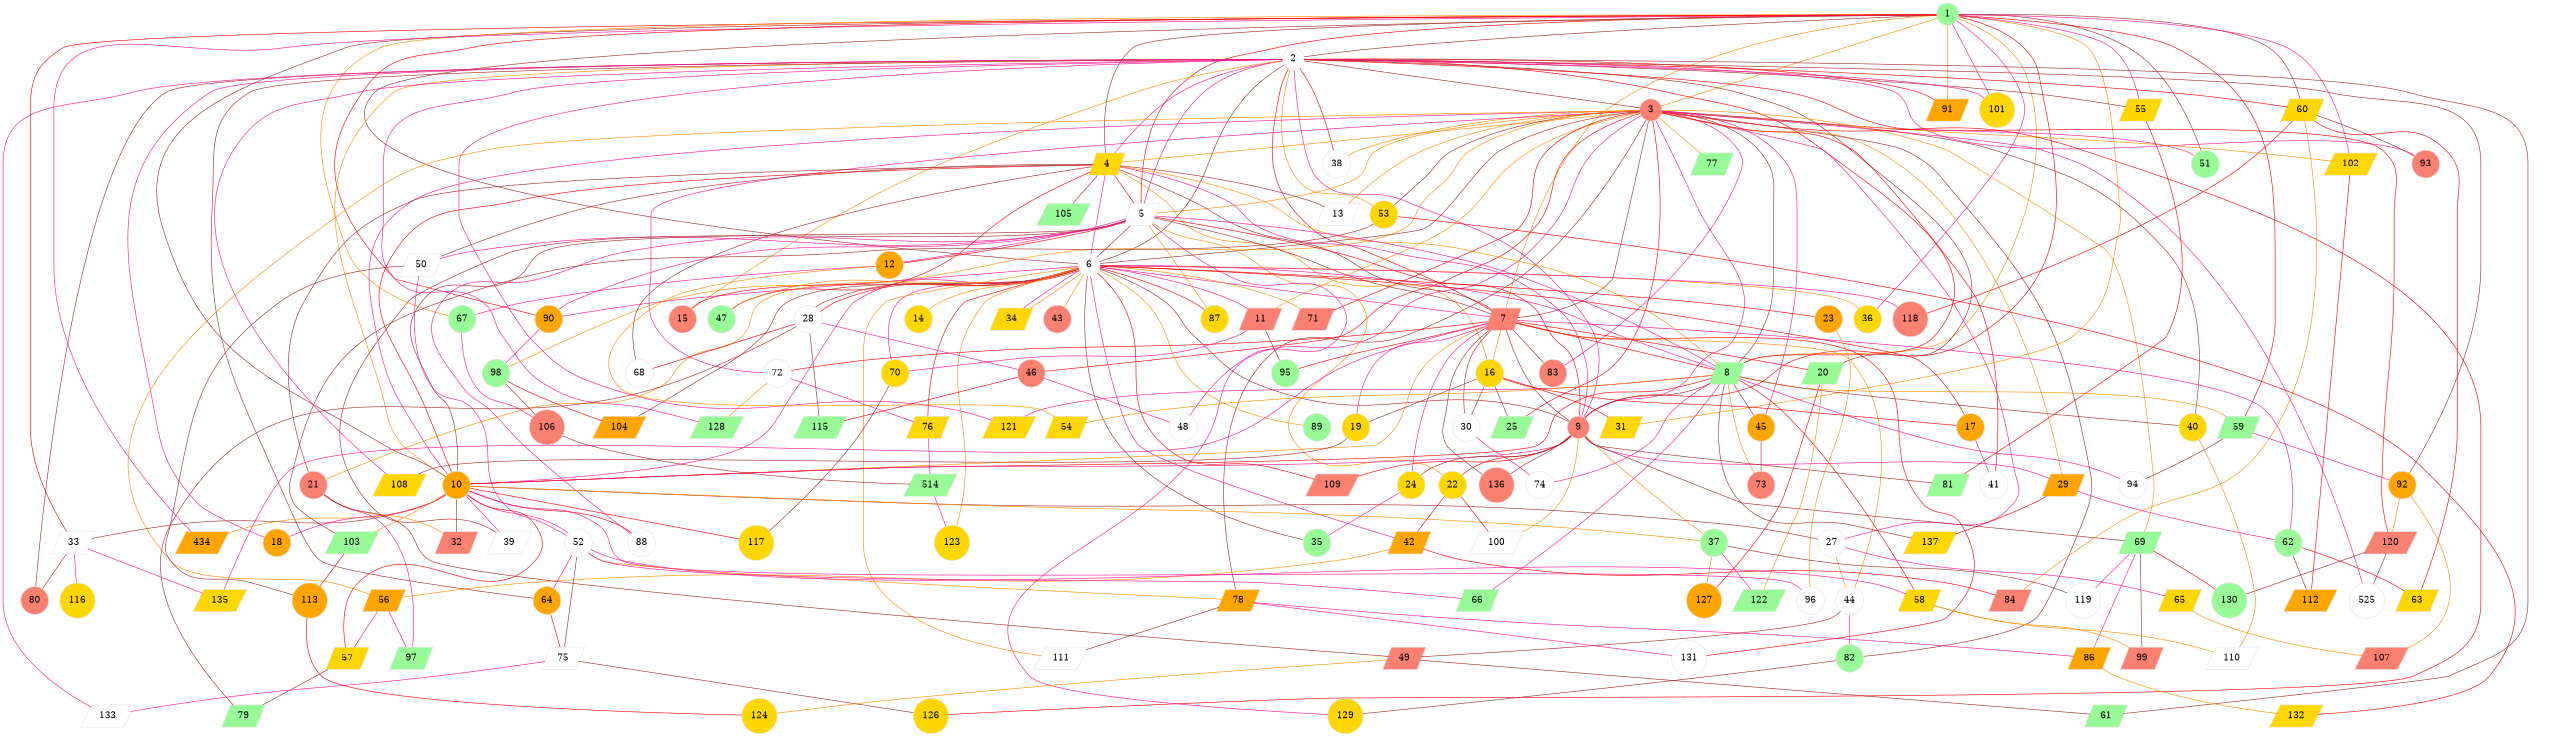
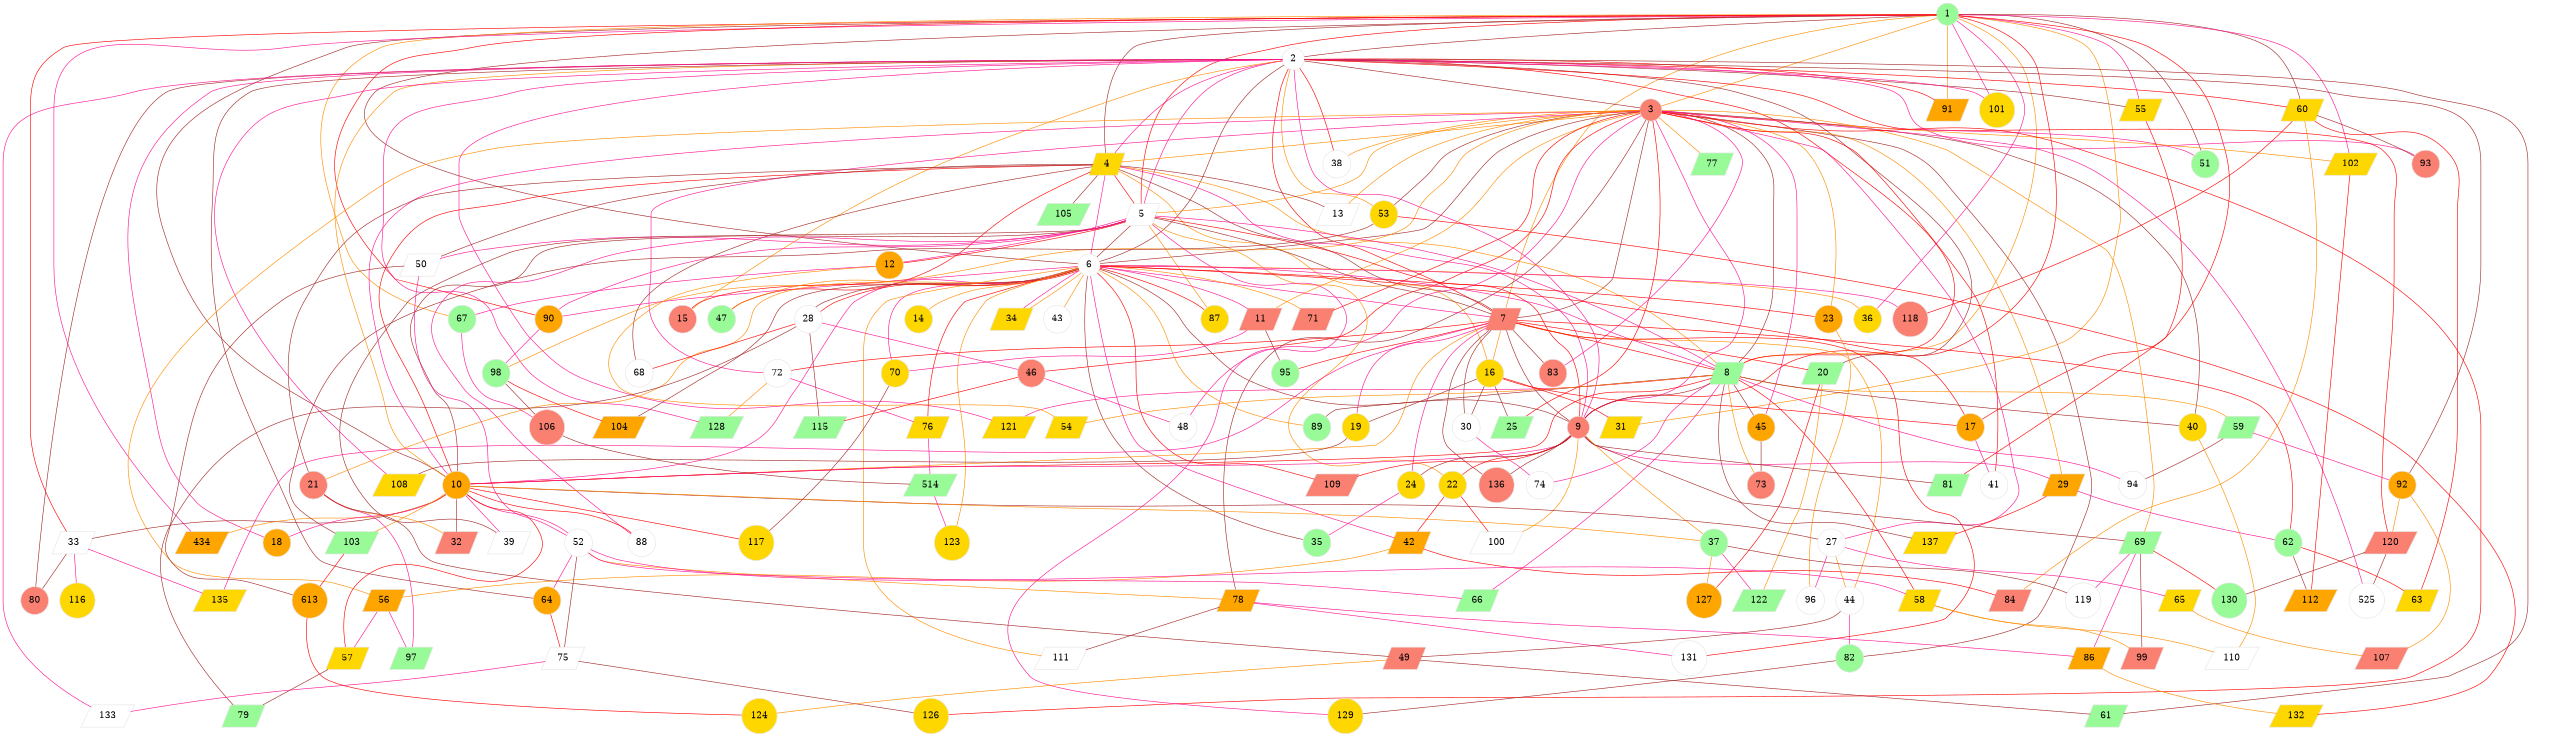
(2248, 109) -> (2229, 190)
none -> (1809, 155)
(1057, 319) -> (1057, 319)
(1957, 351) -> (1957, 351)
none -> (1518, 392)
(1055, 575) -> (1823, 567)
(310, 601) -> (310, 601)
